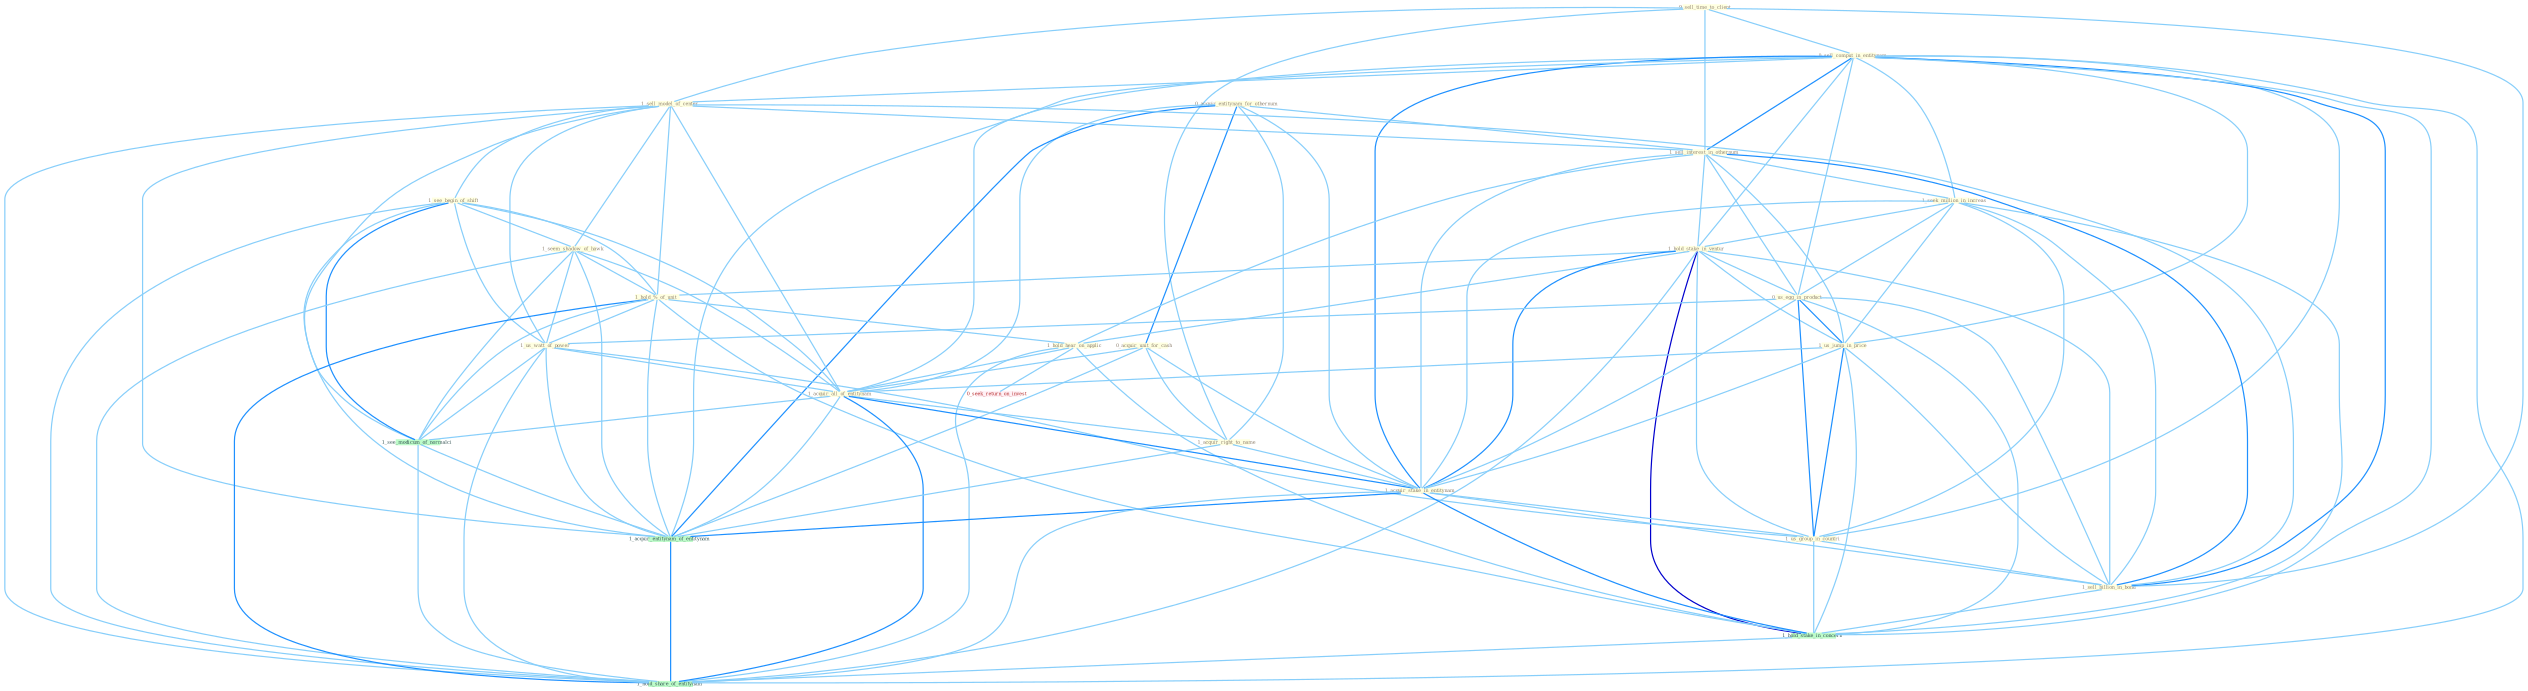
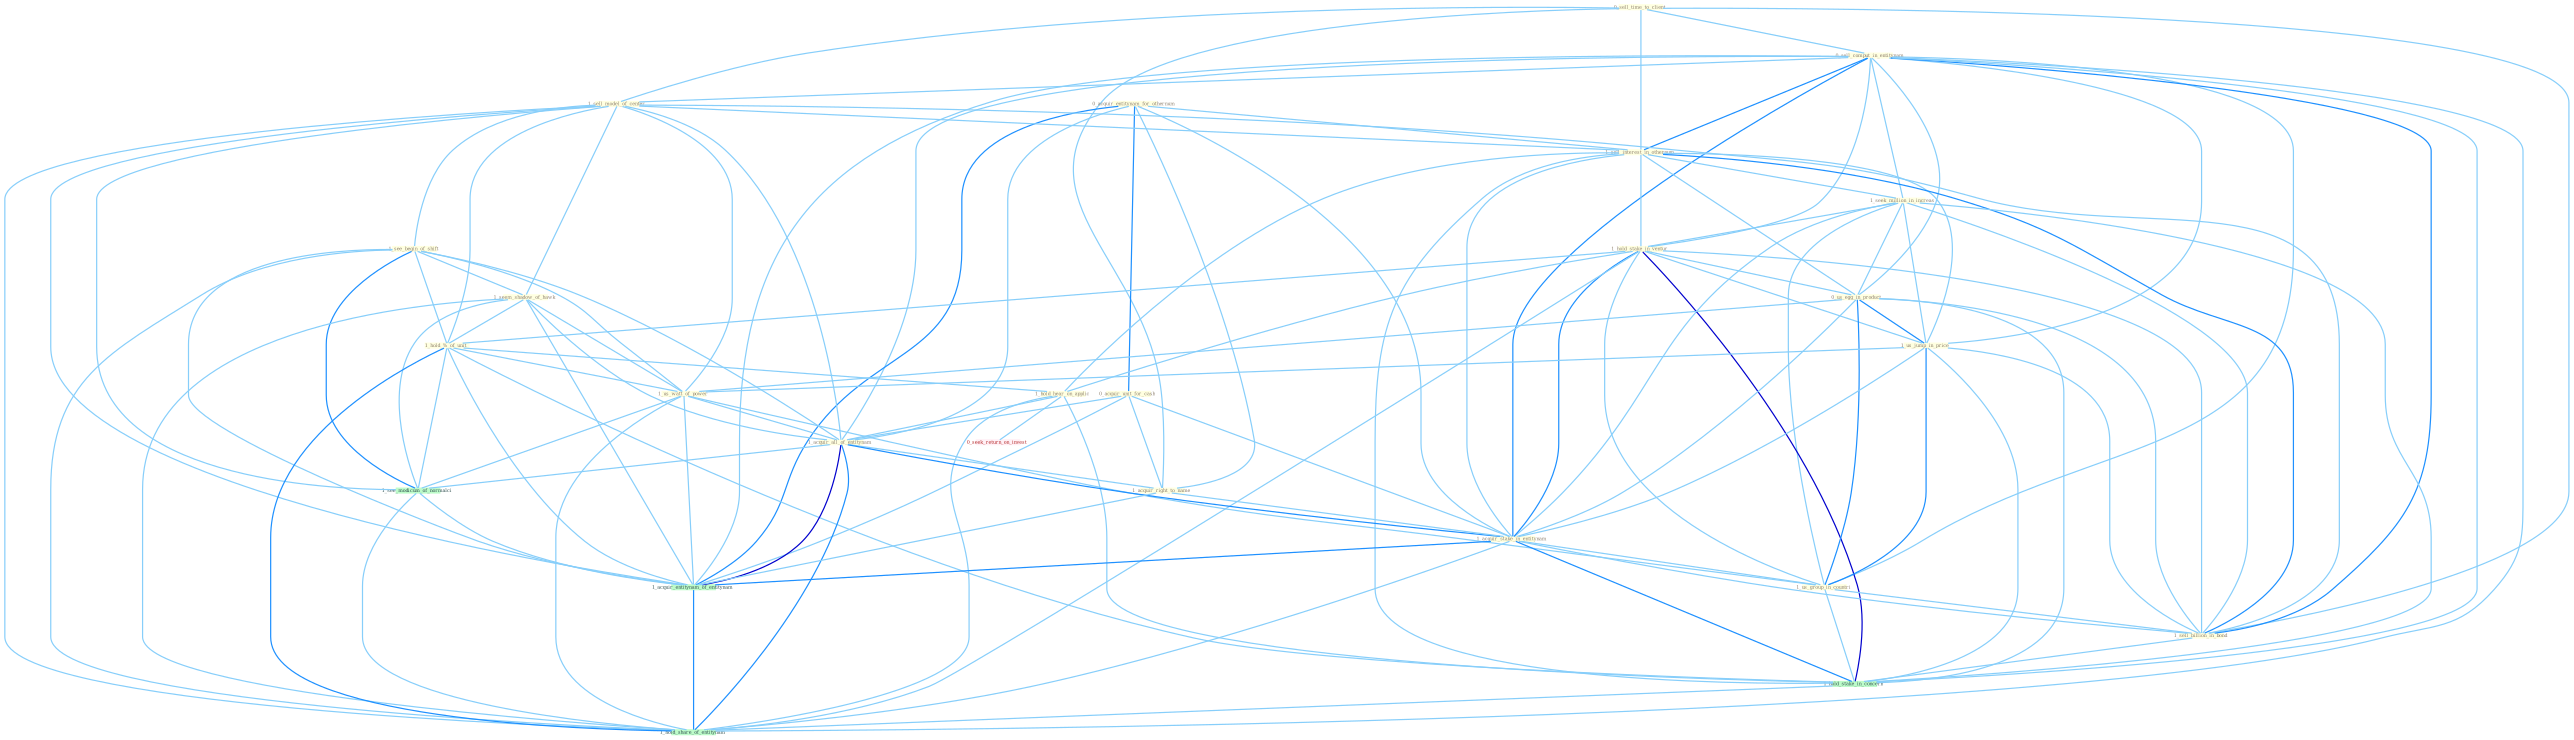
(1705, 7) -> (1641, 7)
(1343, 370) -> (1305, 370)
(770, 482) -> (804, 539)
none -> (1375, 573)
